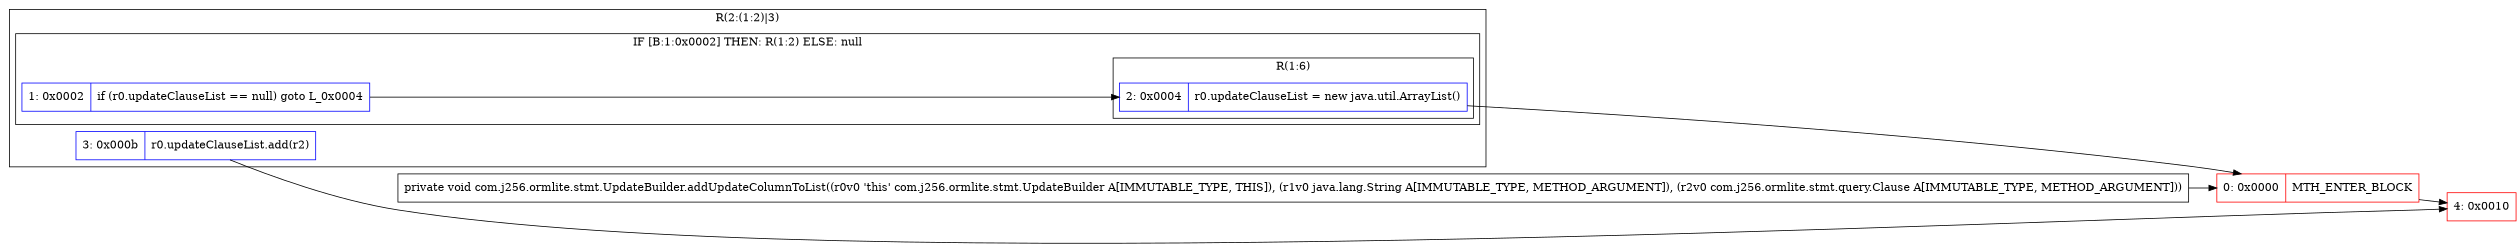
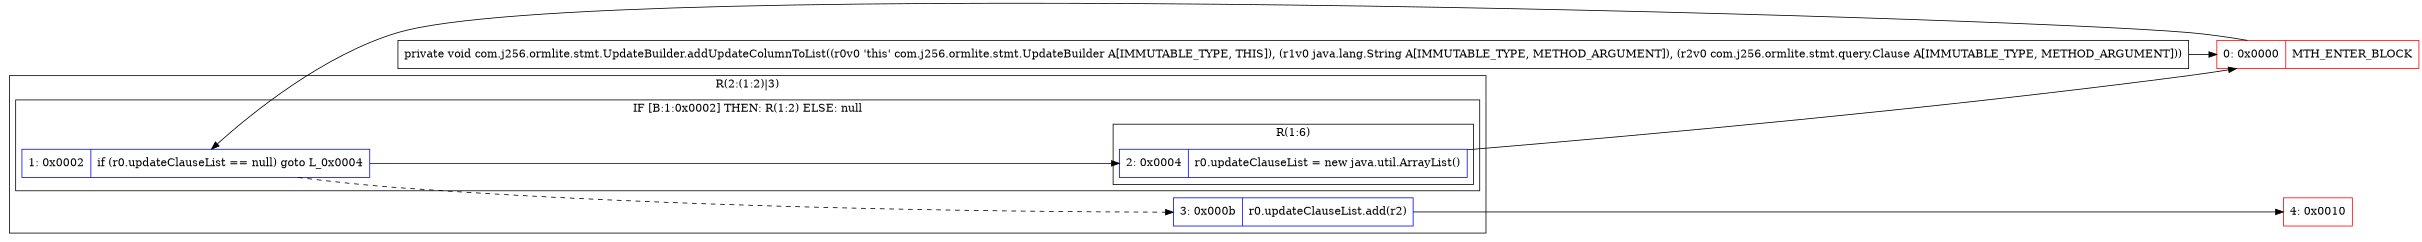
(2429, 201) -> (1216, 5)
none -> (731, 205)
